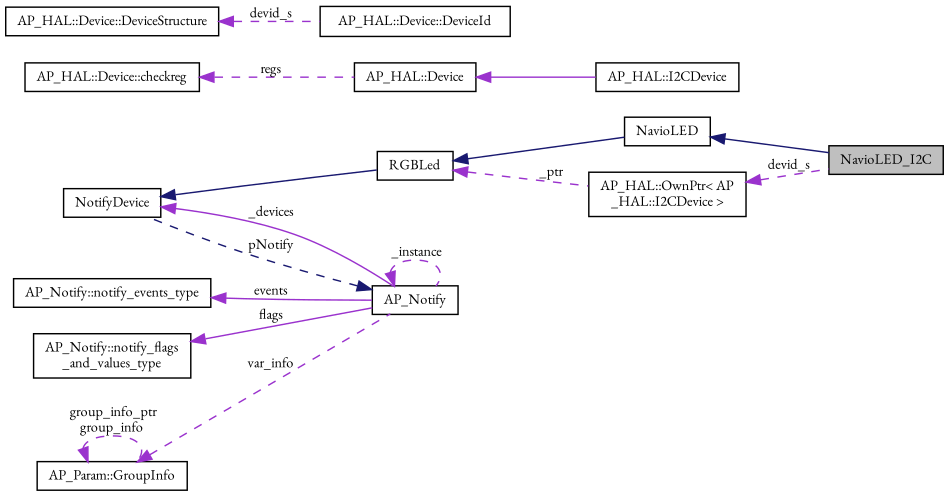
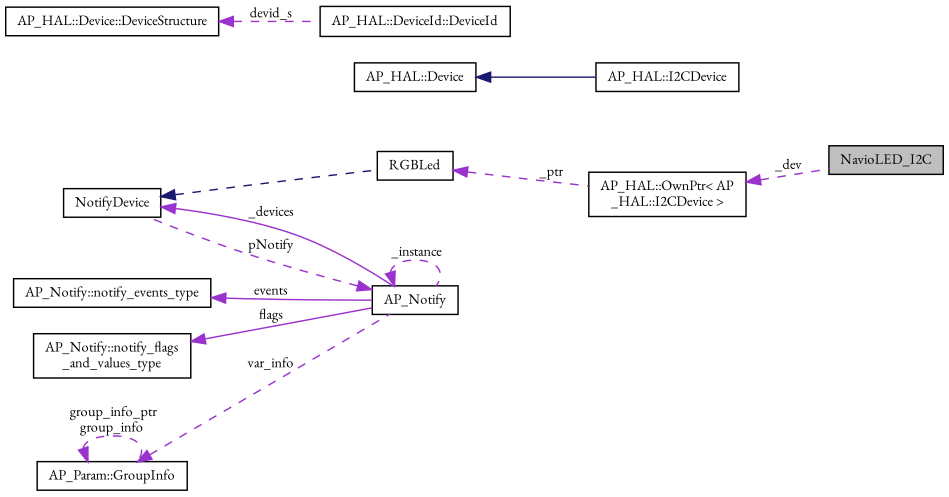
(415, 21) -> (415, 21)
(112, 77) -> none
(543, 77) -> (543, 77)
(667, 131) -> none
(787, 165) -> (787, 165)
(276, 182) -> (276, 182)
(251, 255) -> (251, 255)
